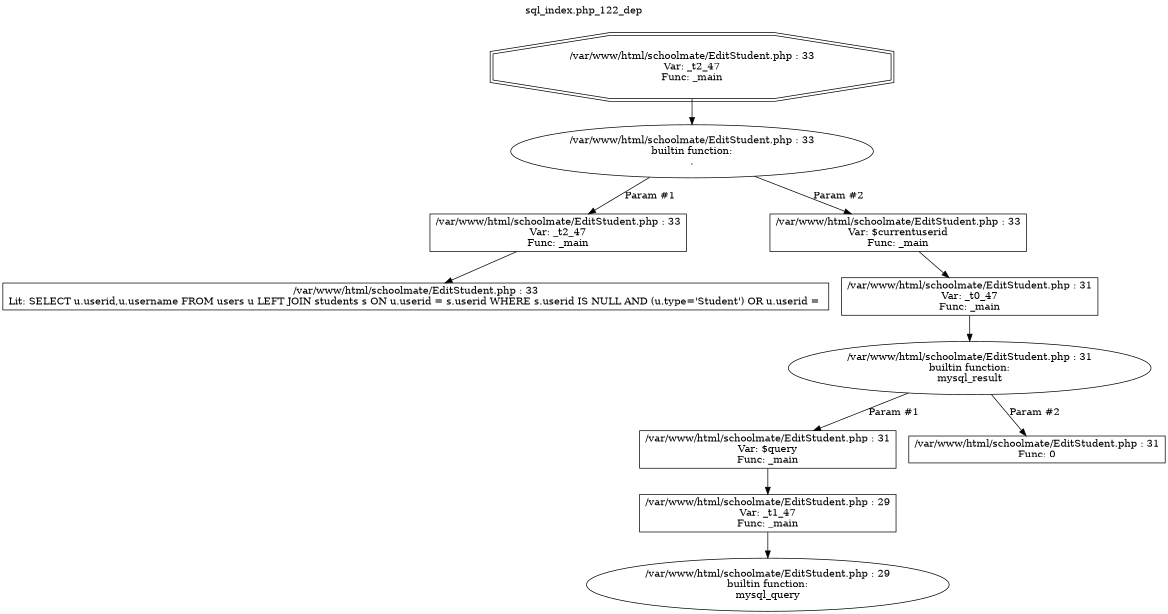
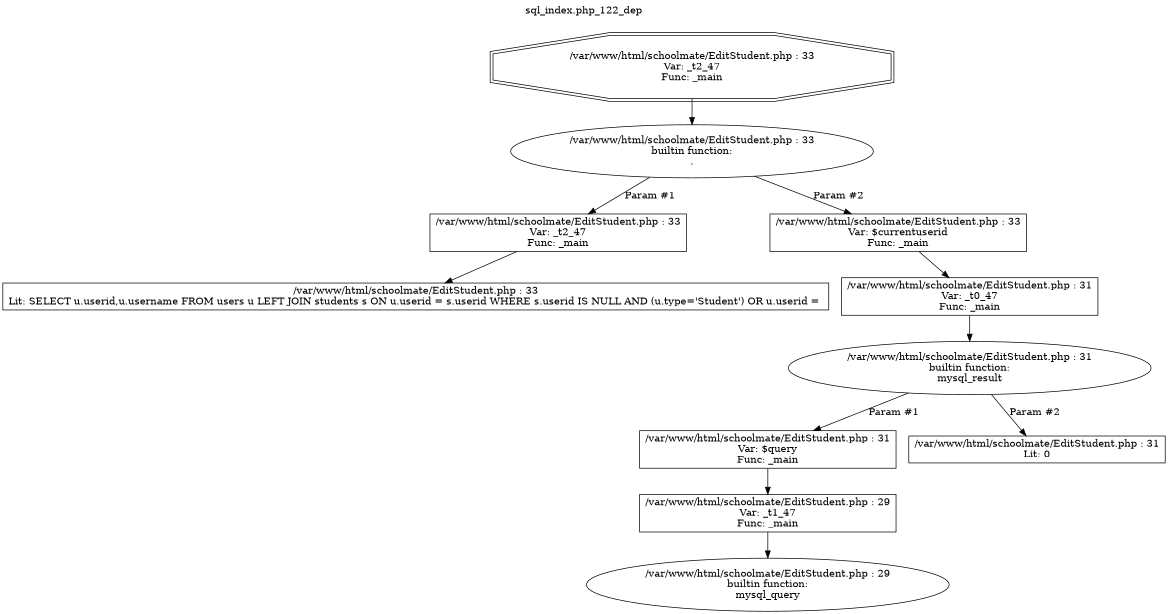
(1037, 449) -> (1037, 449)
